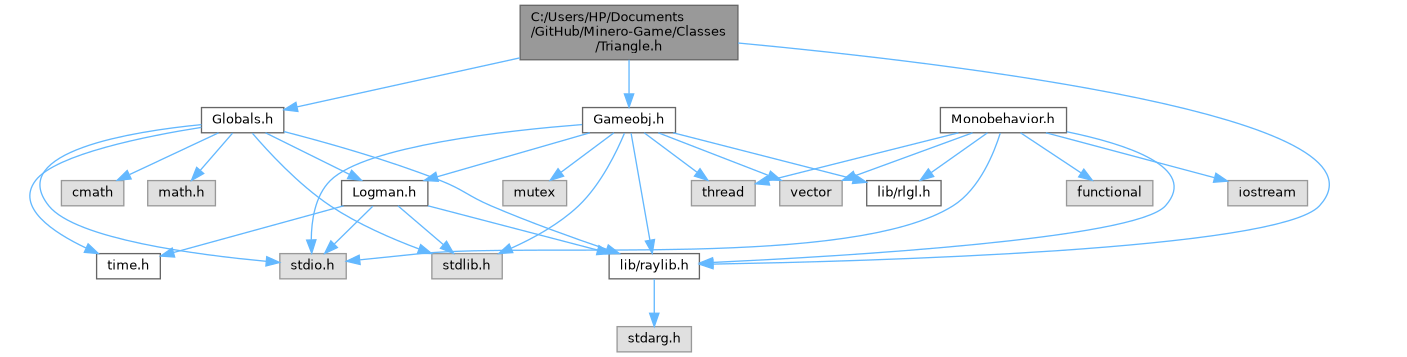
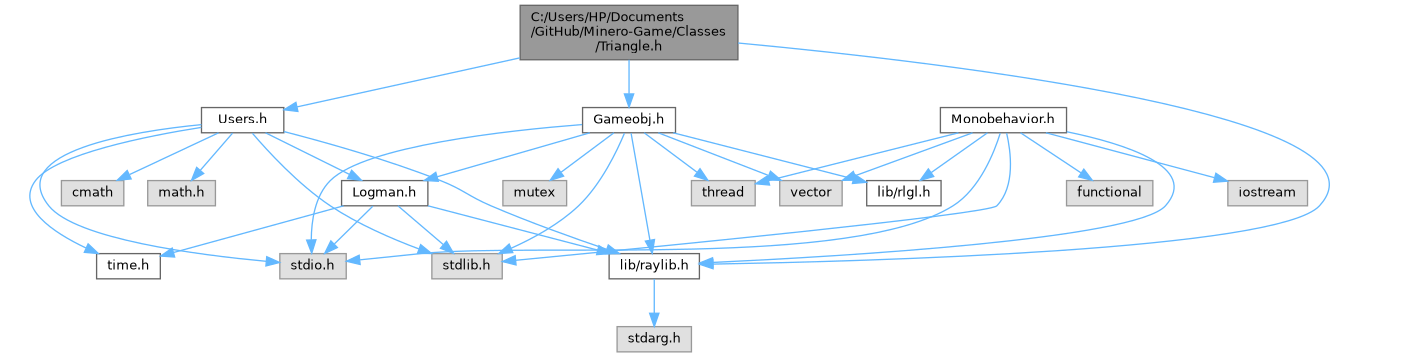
(243, 120) -> (243, 120)
none -> (795, 232)
